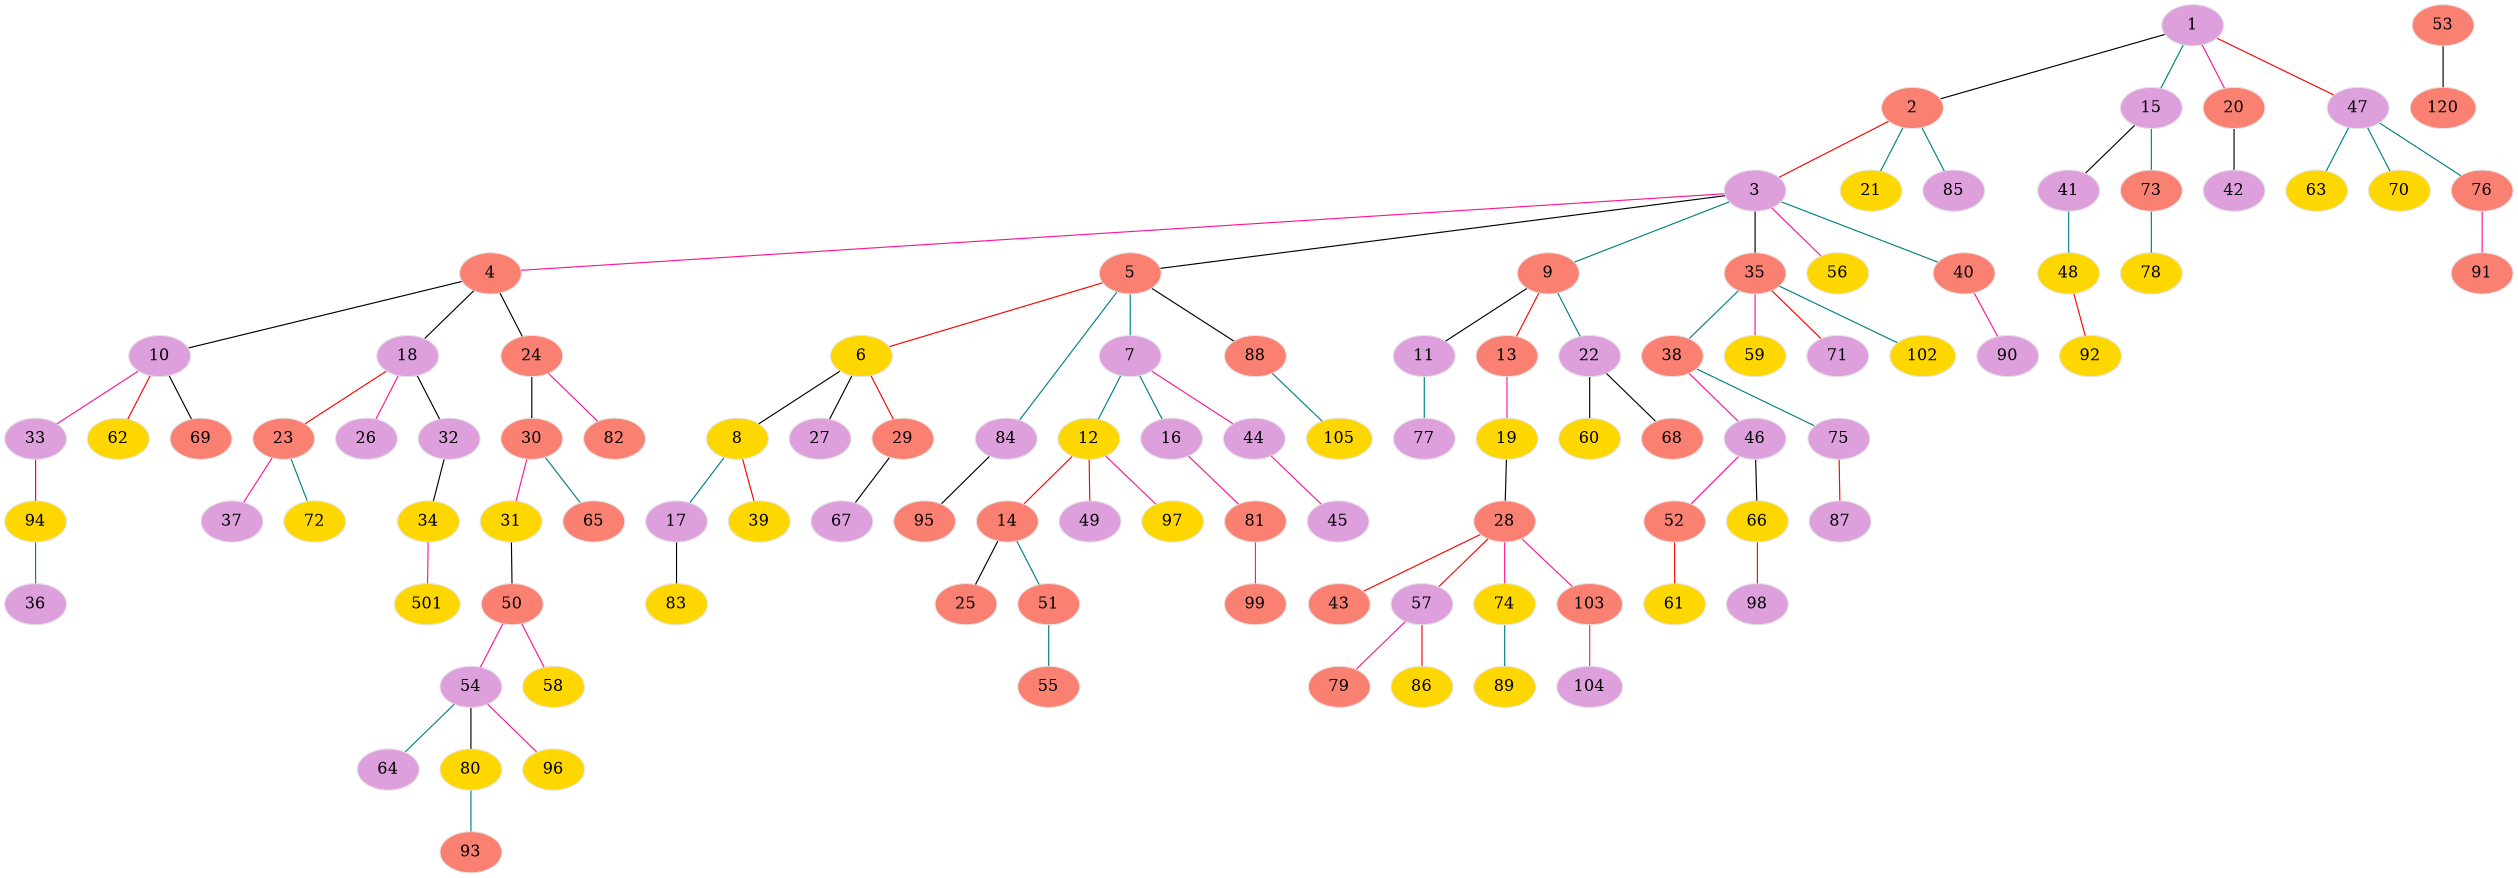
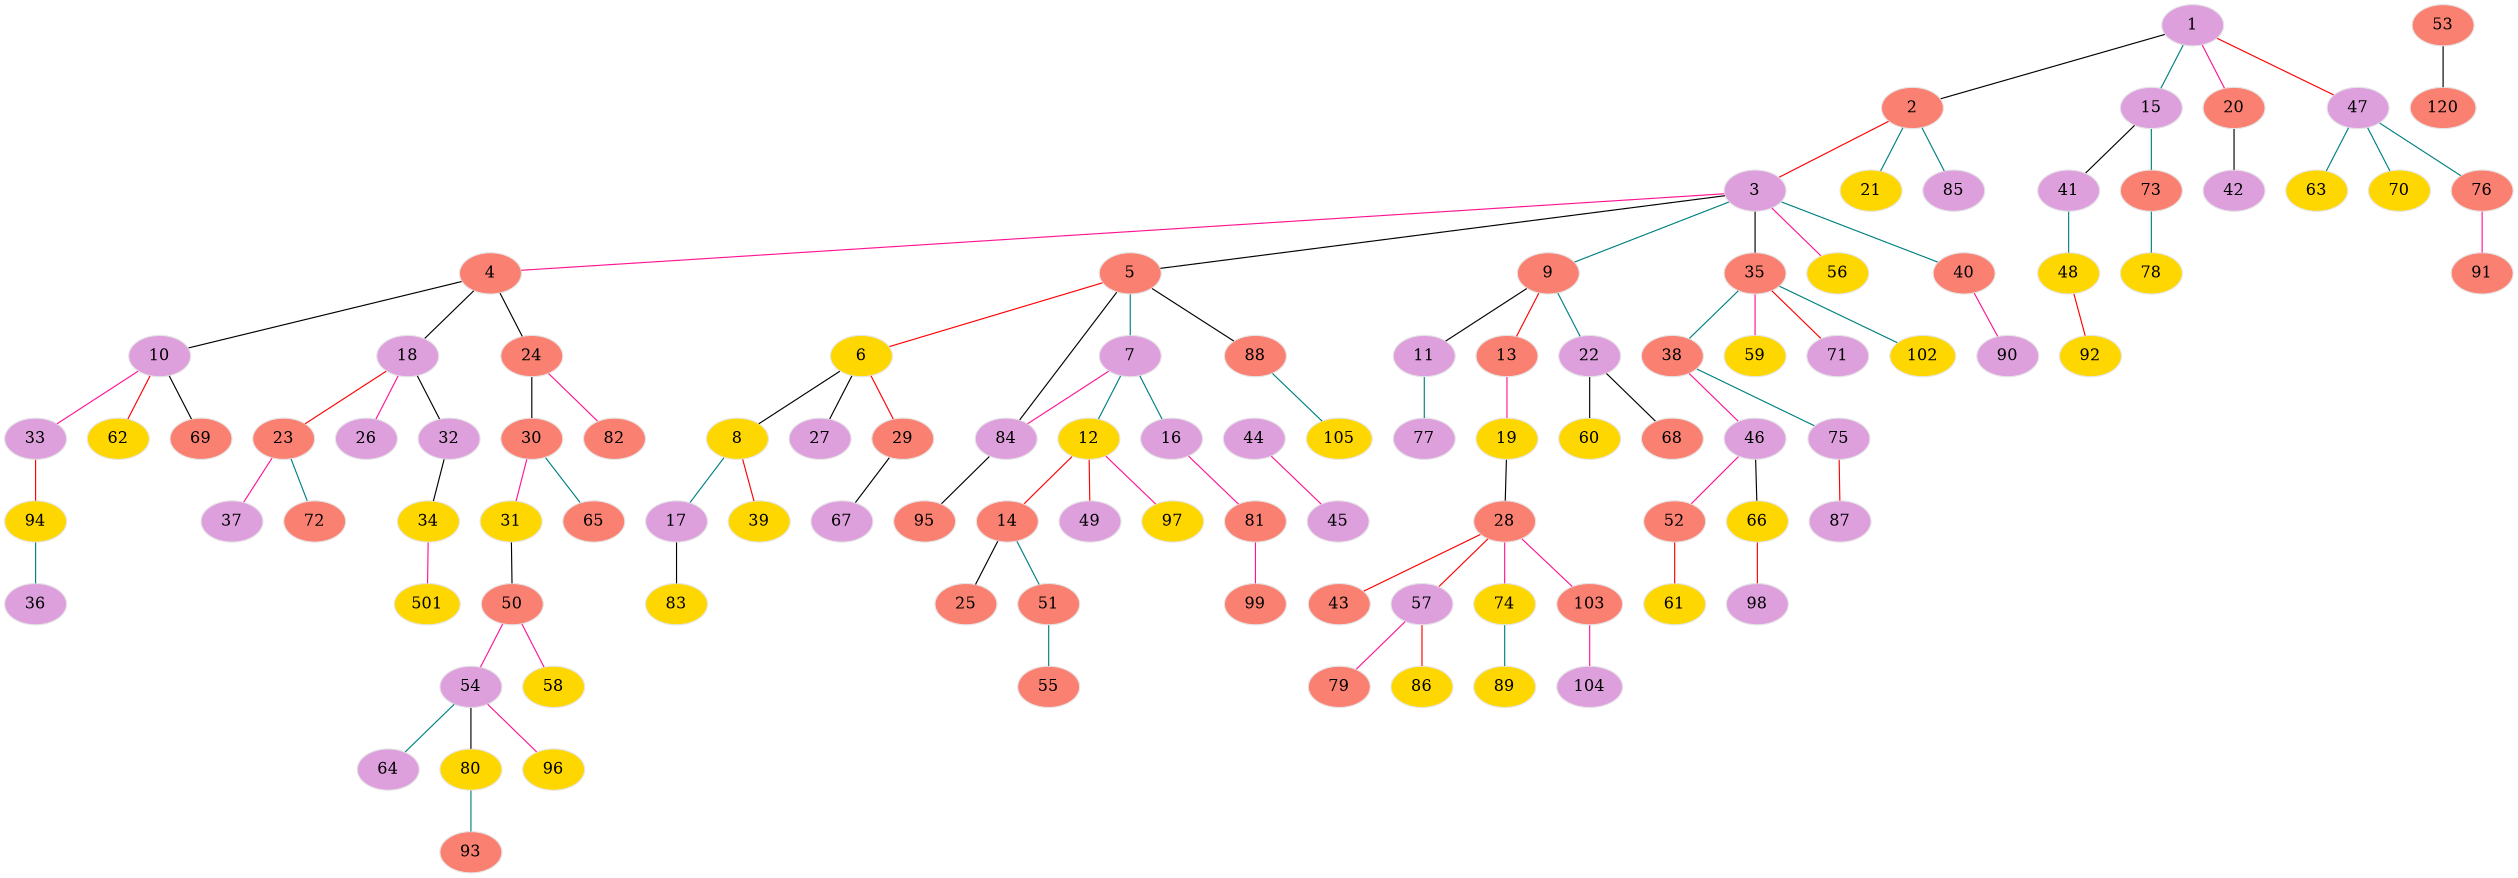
(1068, 356) -> (1068, 356)
(1192, 397) -> (1068, 397)
(315, 521) -> (315, 521)
